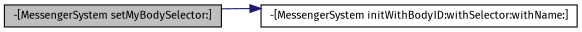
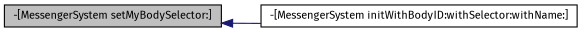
(236, 9) -> (247, 23)
